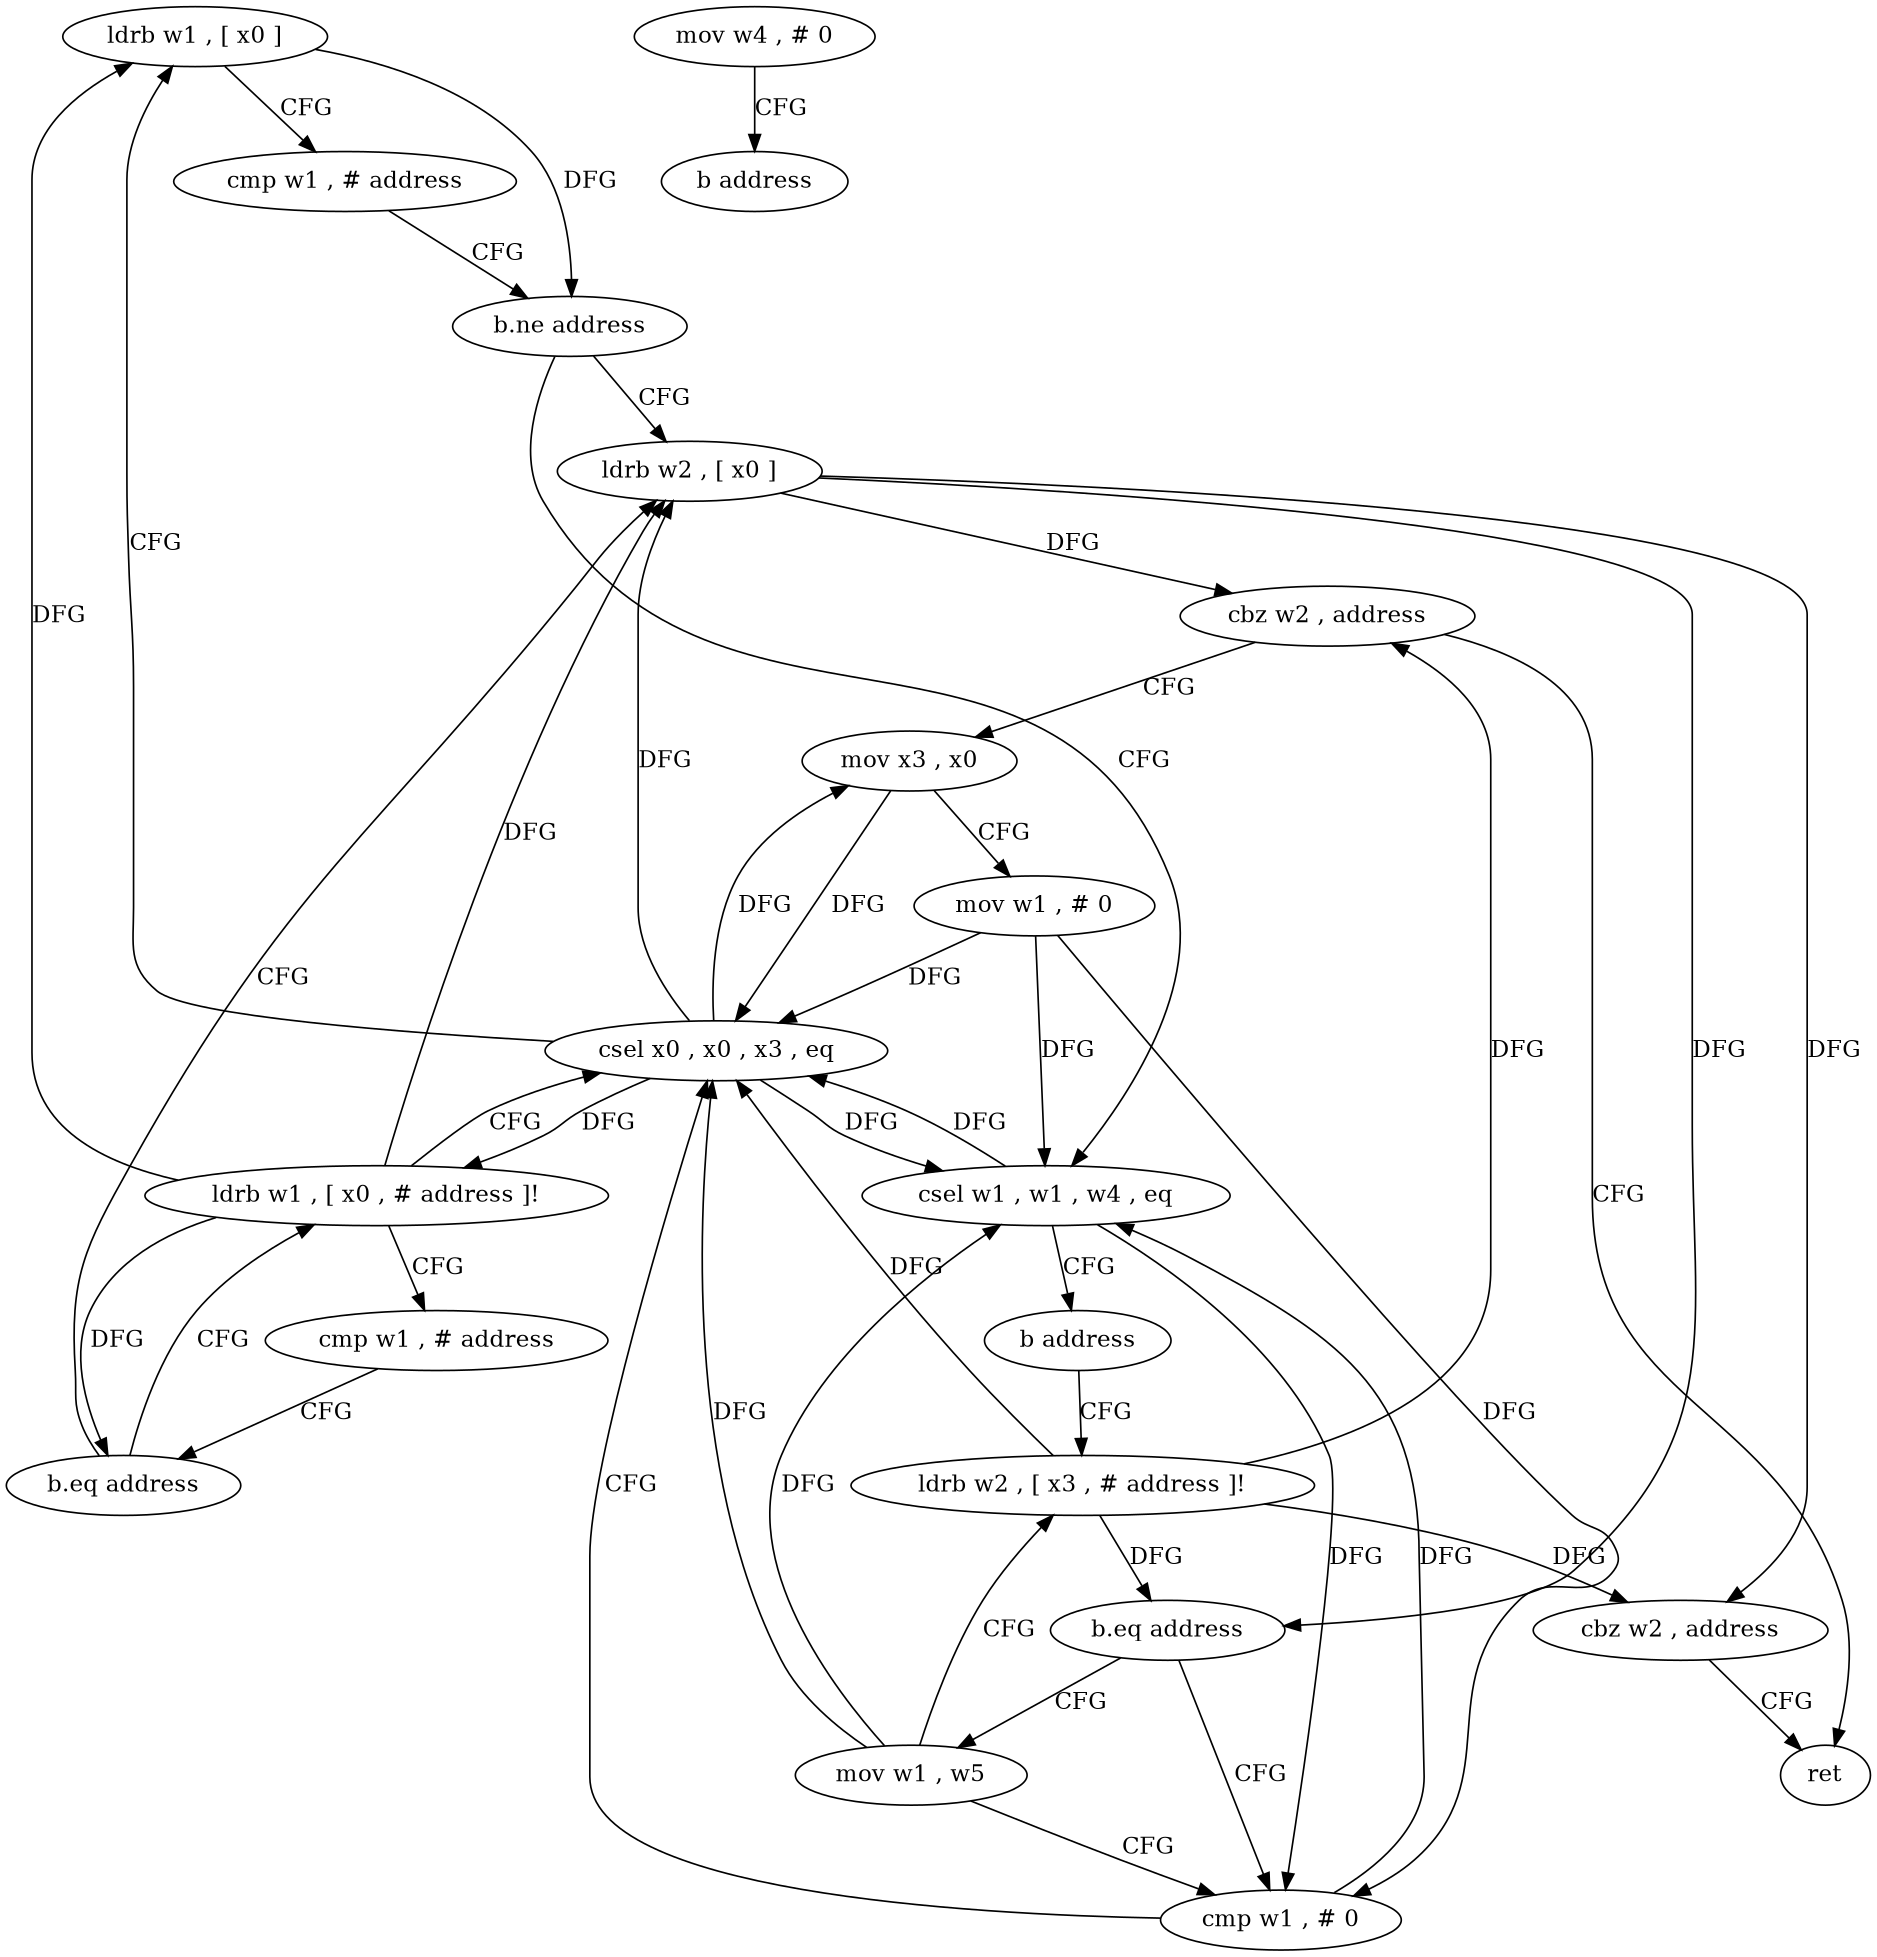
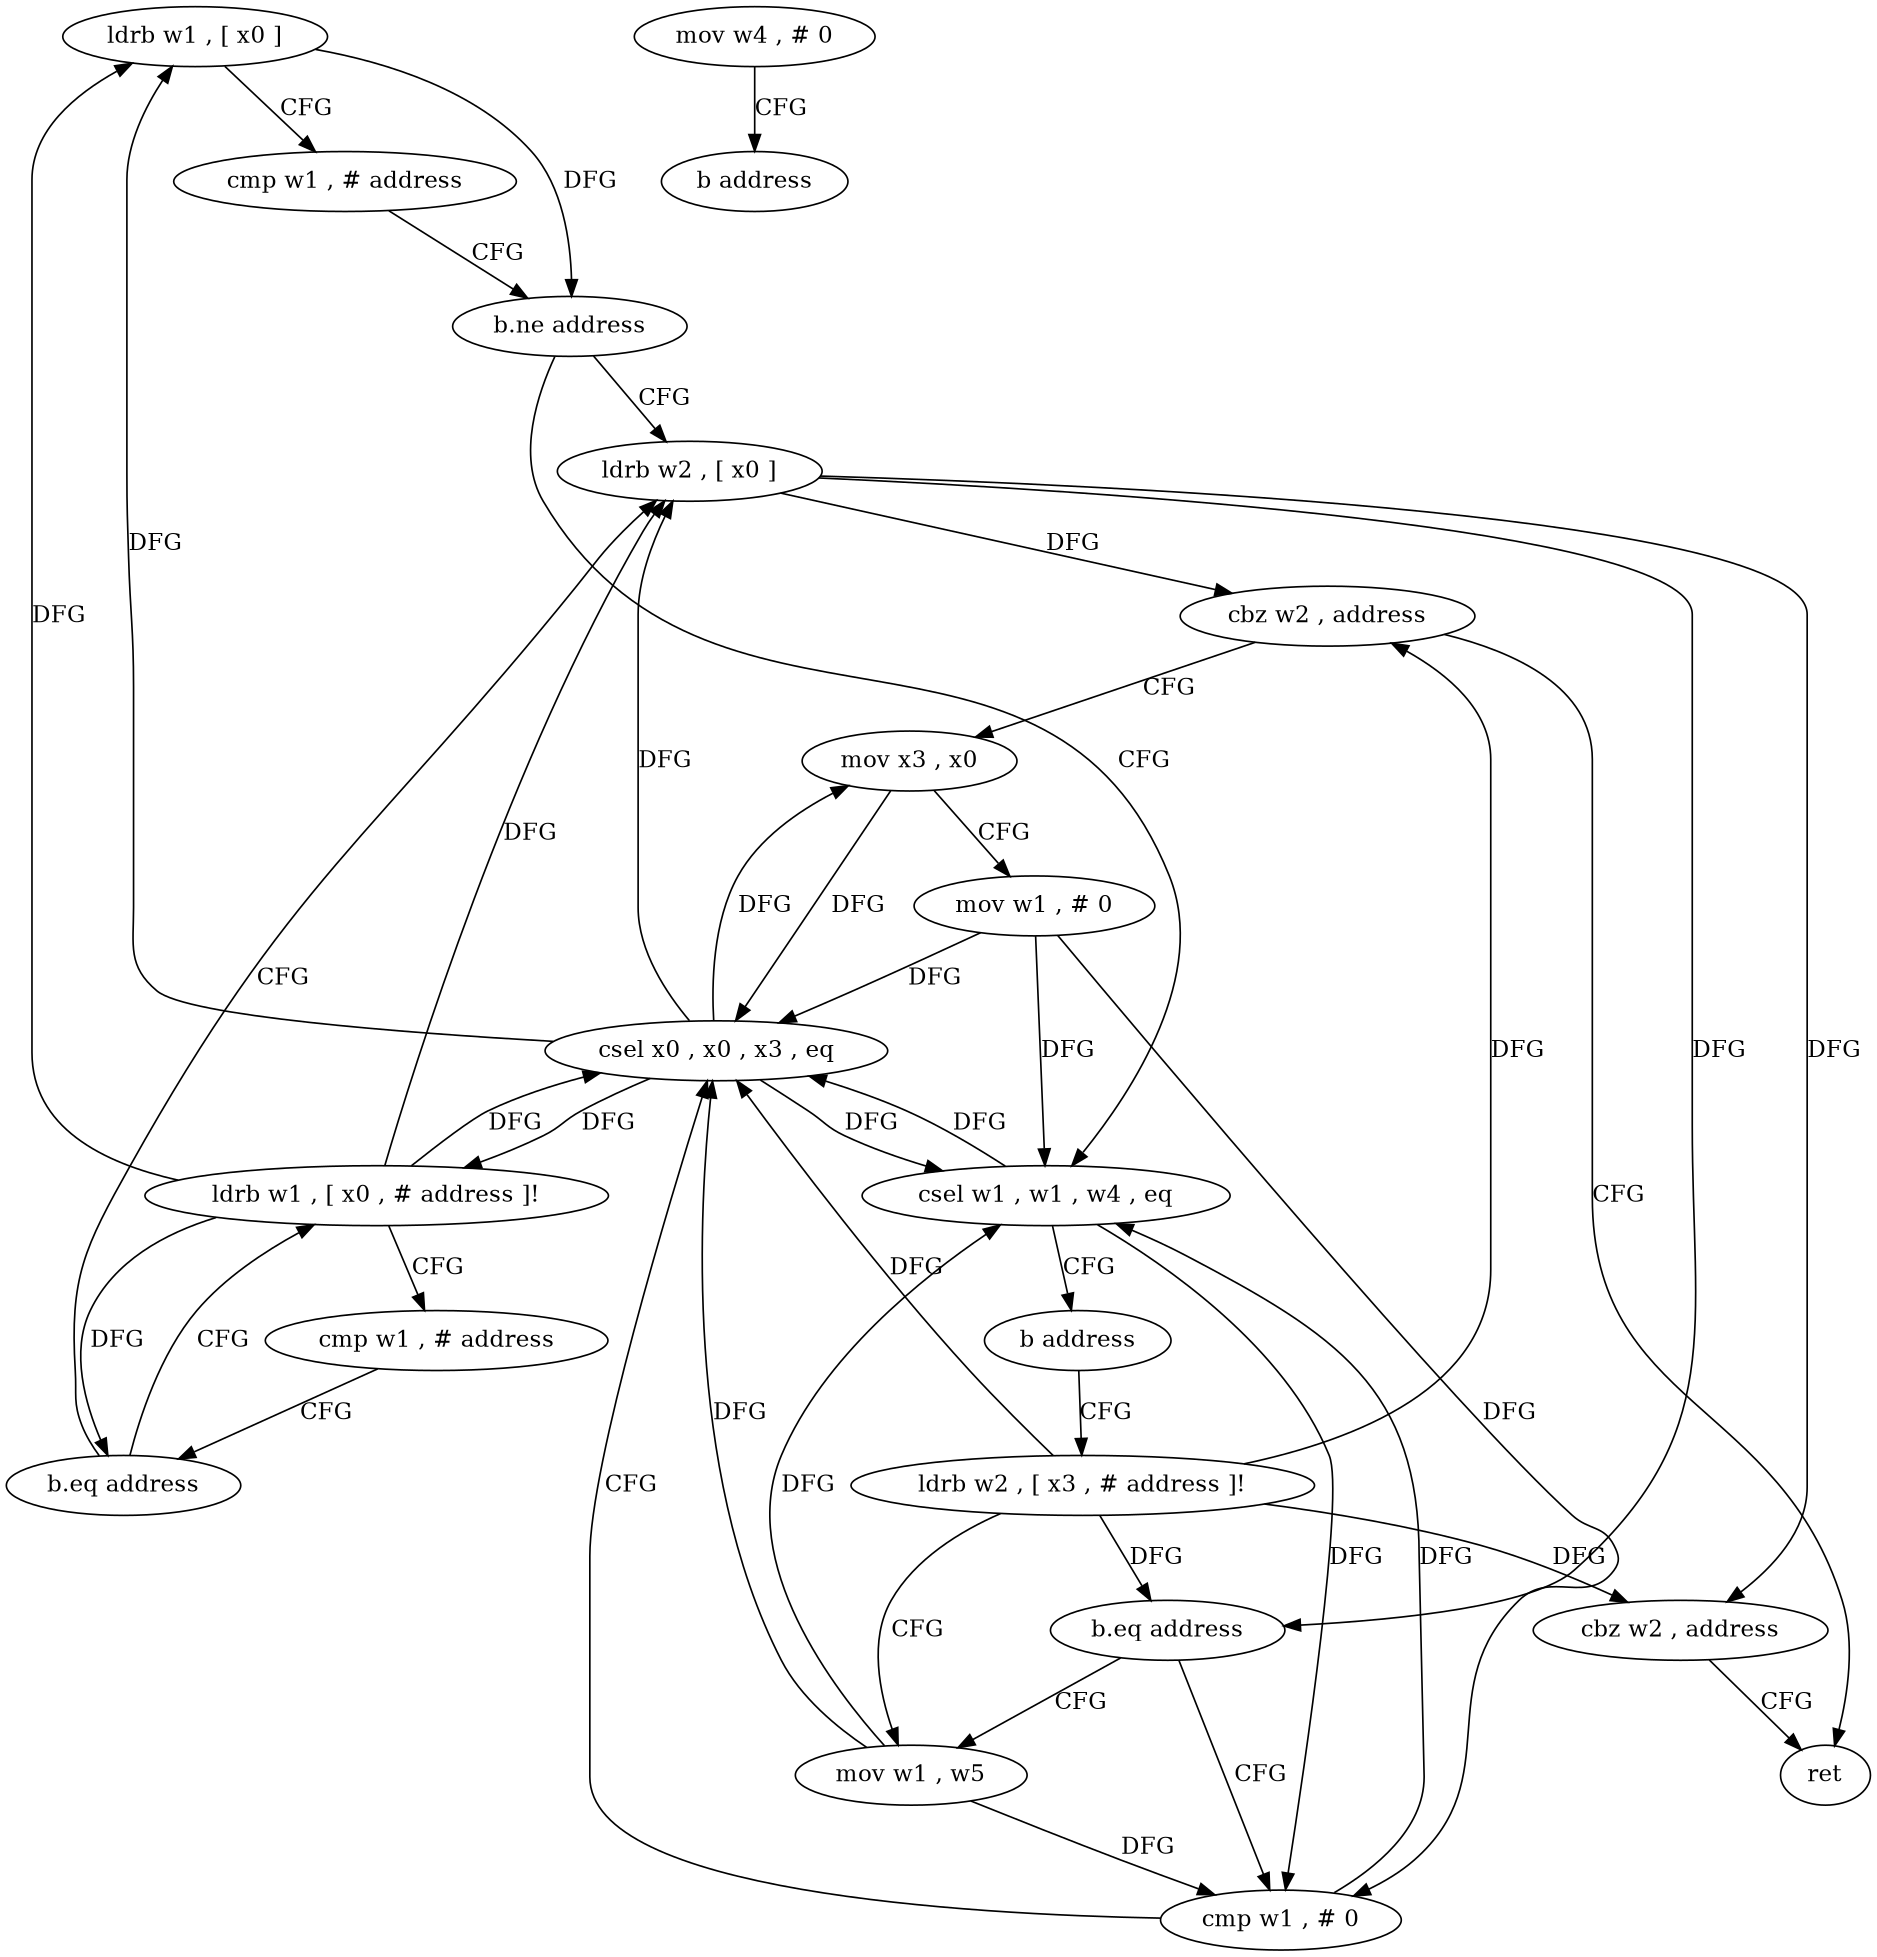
(156, 544) -> (156, 544)
(516, 1123) -> (516, 1123)
(967, 1628) -> (894, 1597)
(1149, 1848) -> (1149, 1848)
